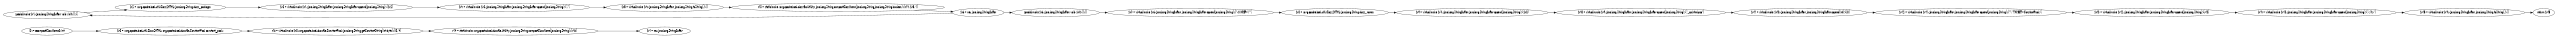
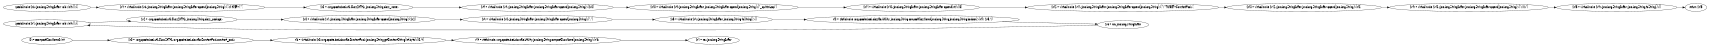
(1007, 13) -> none
